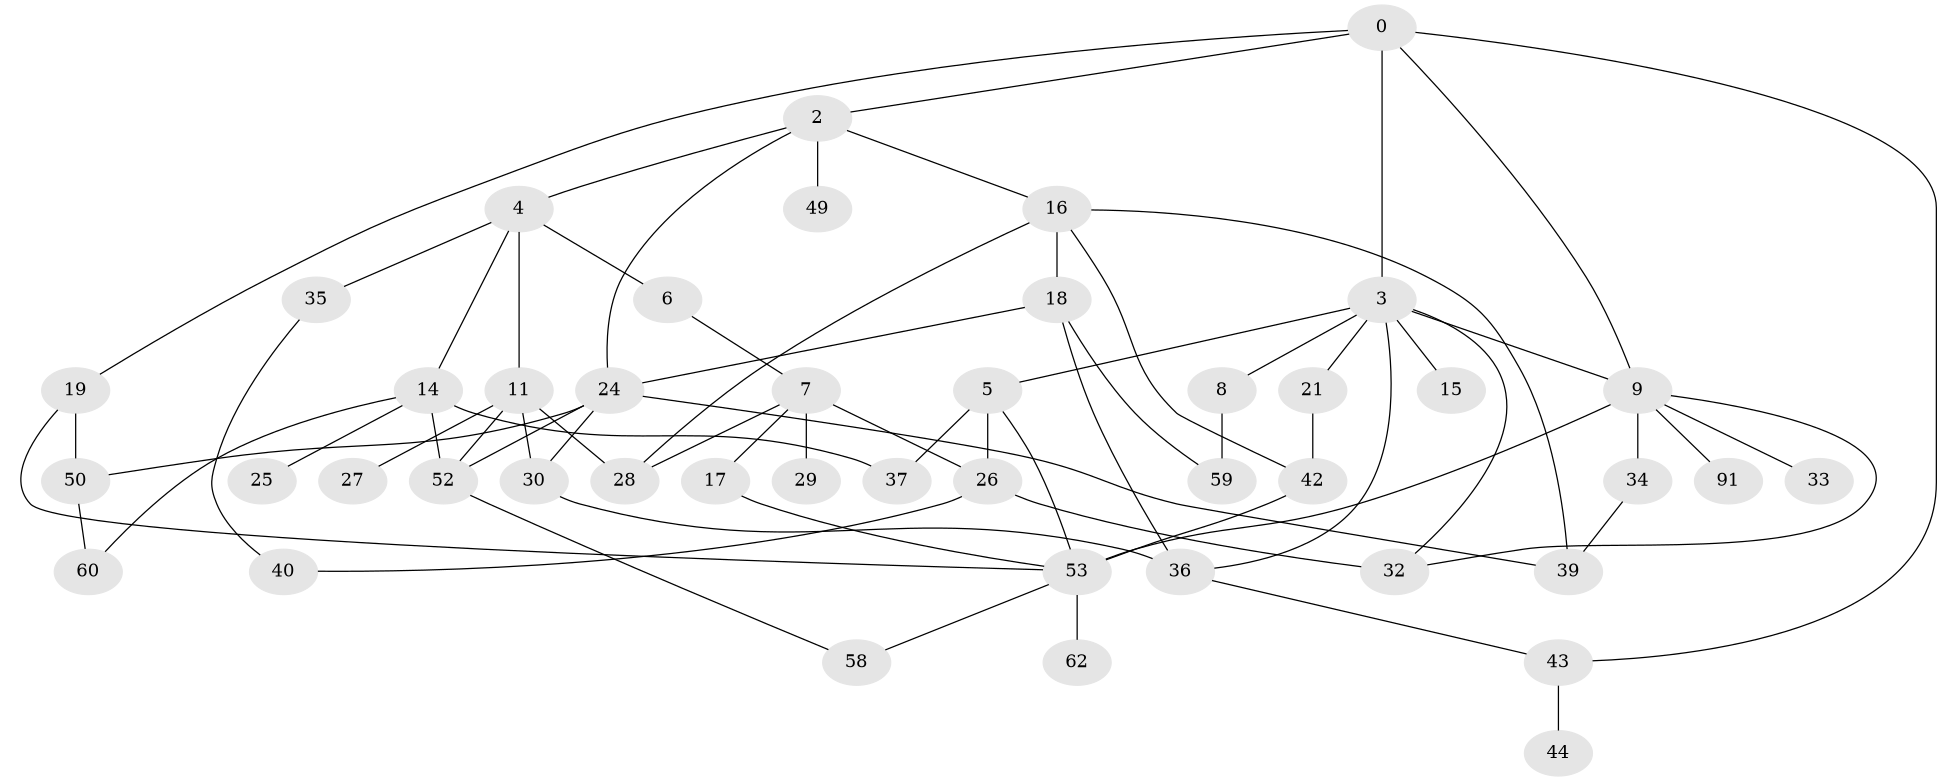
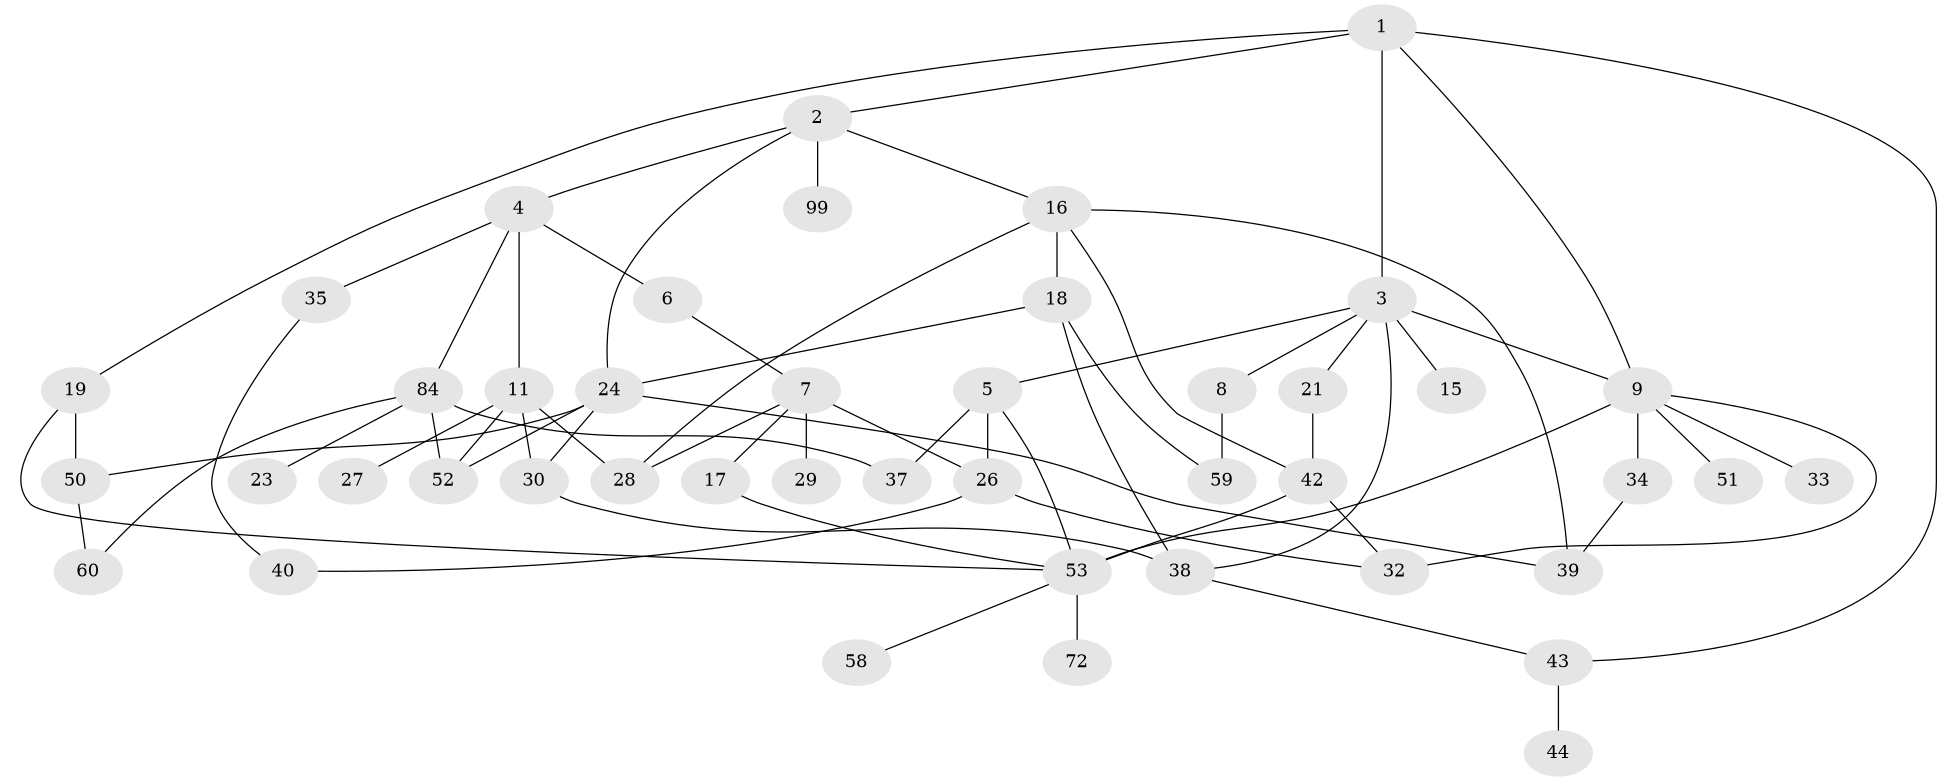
(1382, 28) -> (1382, 28)
(818, 209) -> (818, 209)
(428, 391) -> (428, 391)
(1505, 423) -> (1354, 527)
(262, 481) -> (262, 481)
(1728, 481) -> (1728, 481)
(1180, 572) -> (1180, 572)
(649, 574) -> none
(1077, 663) -> (1077, 663)
